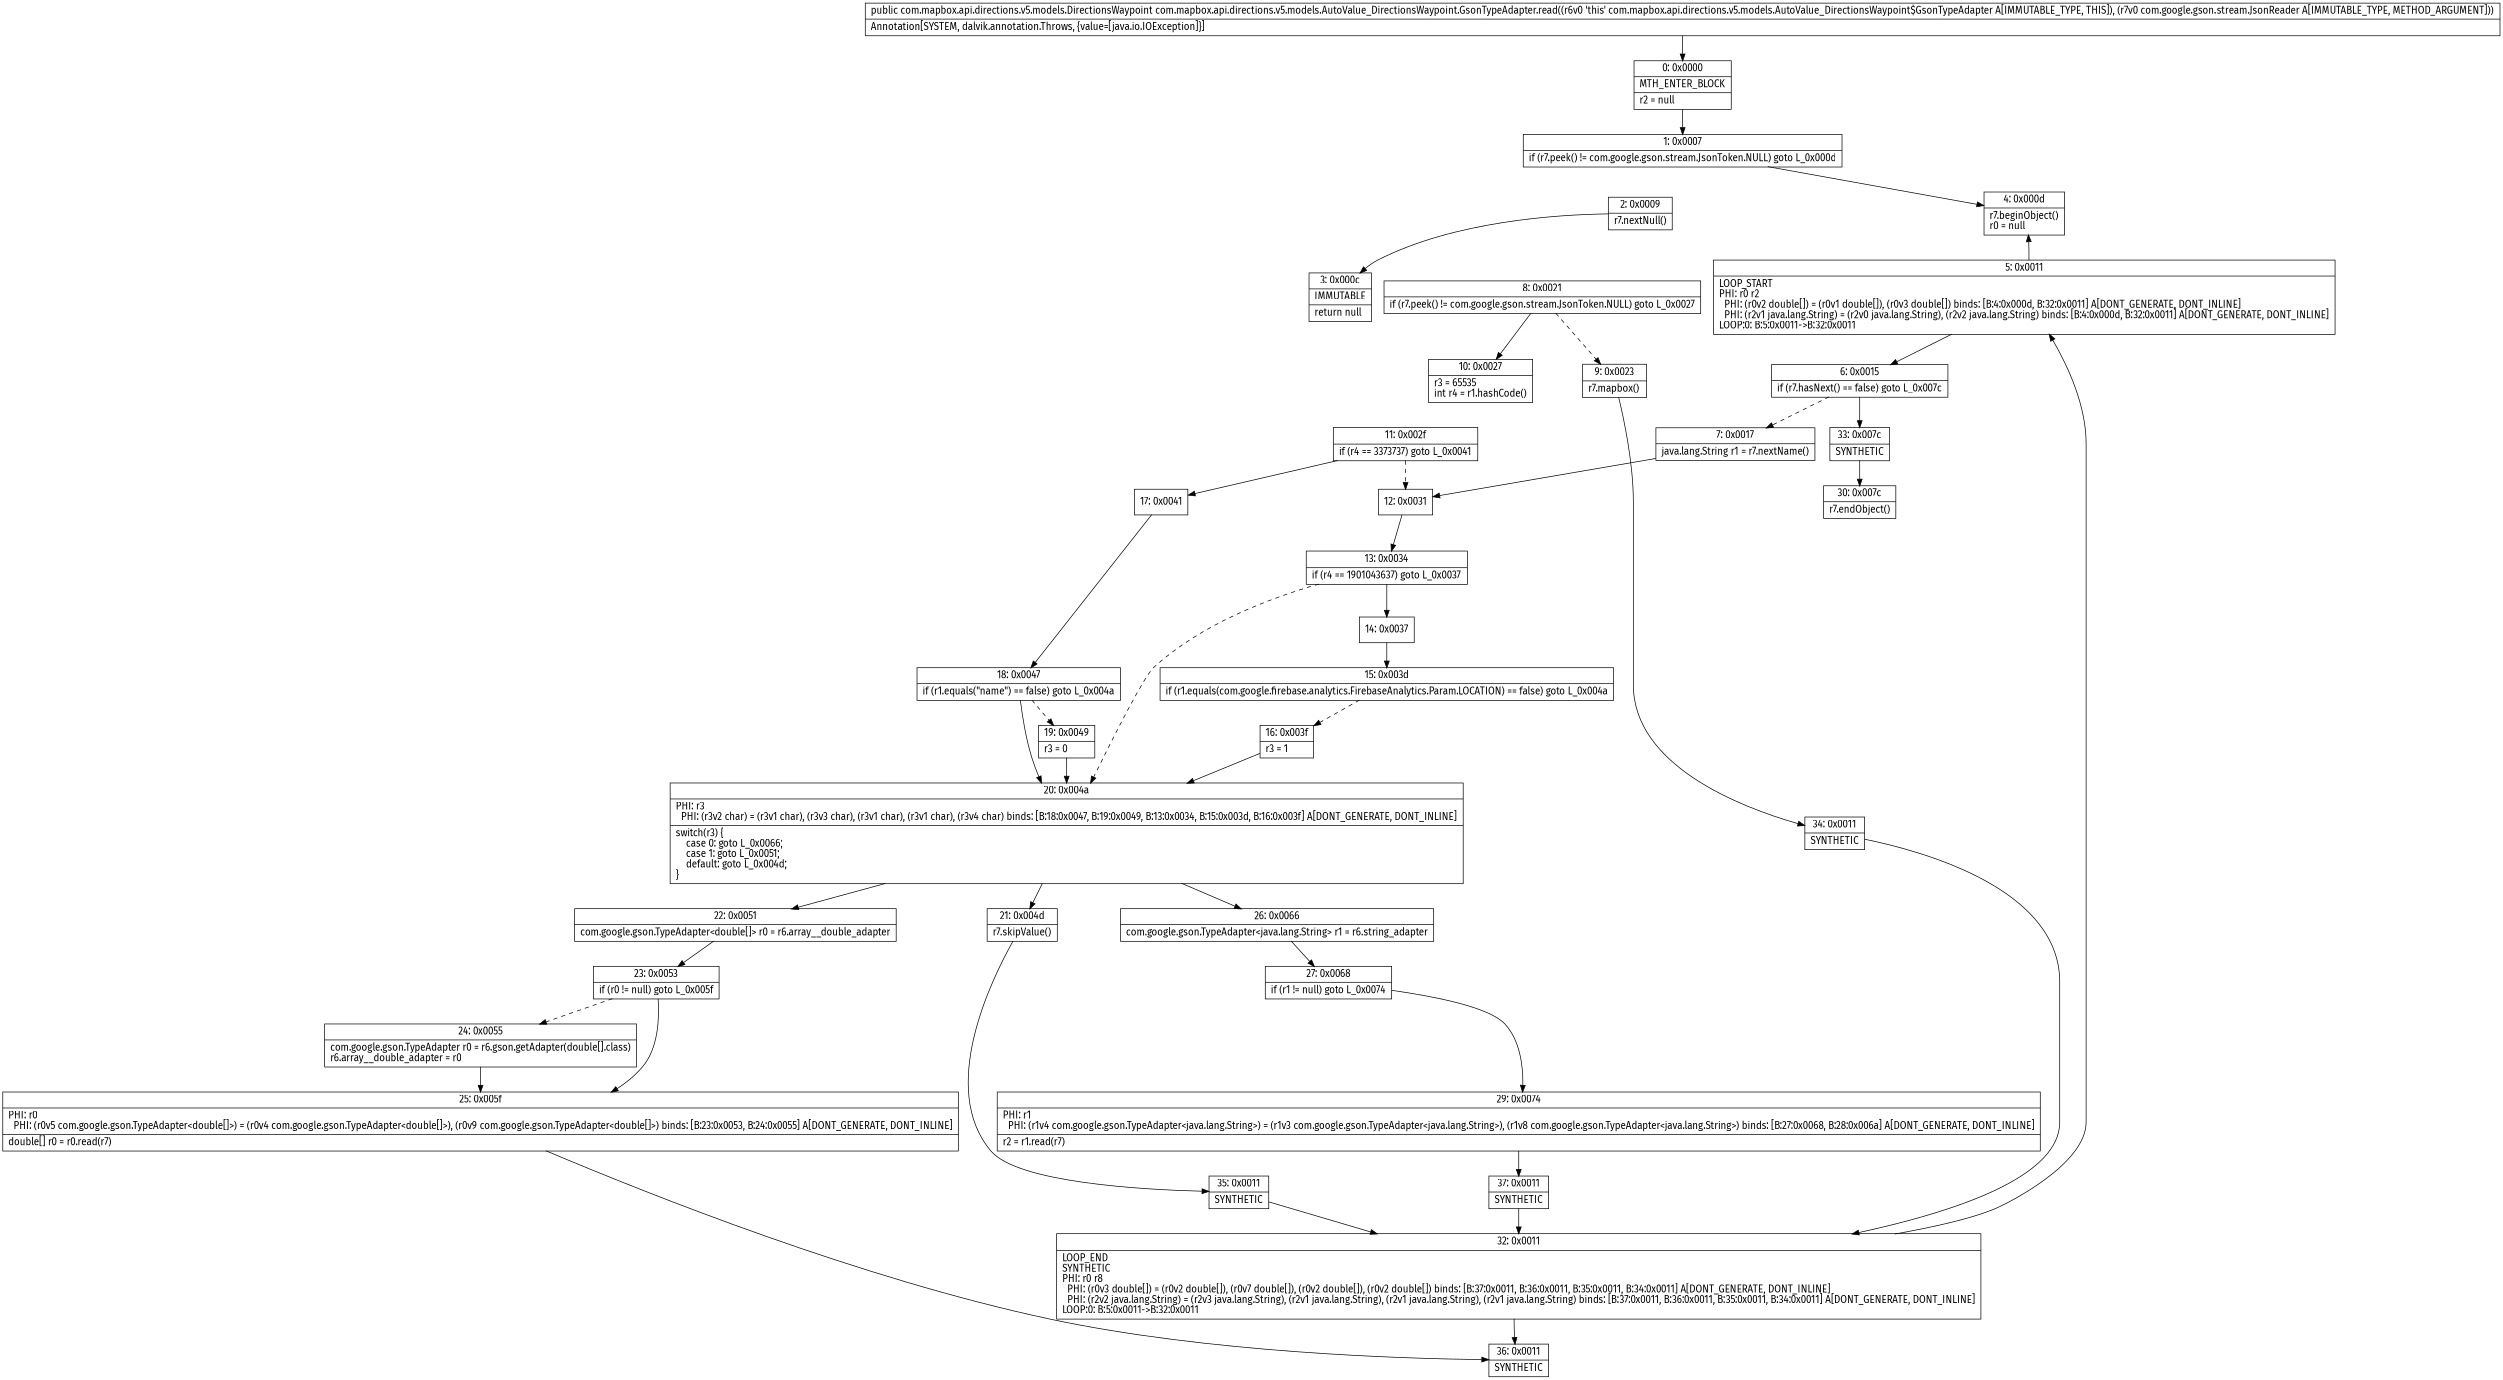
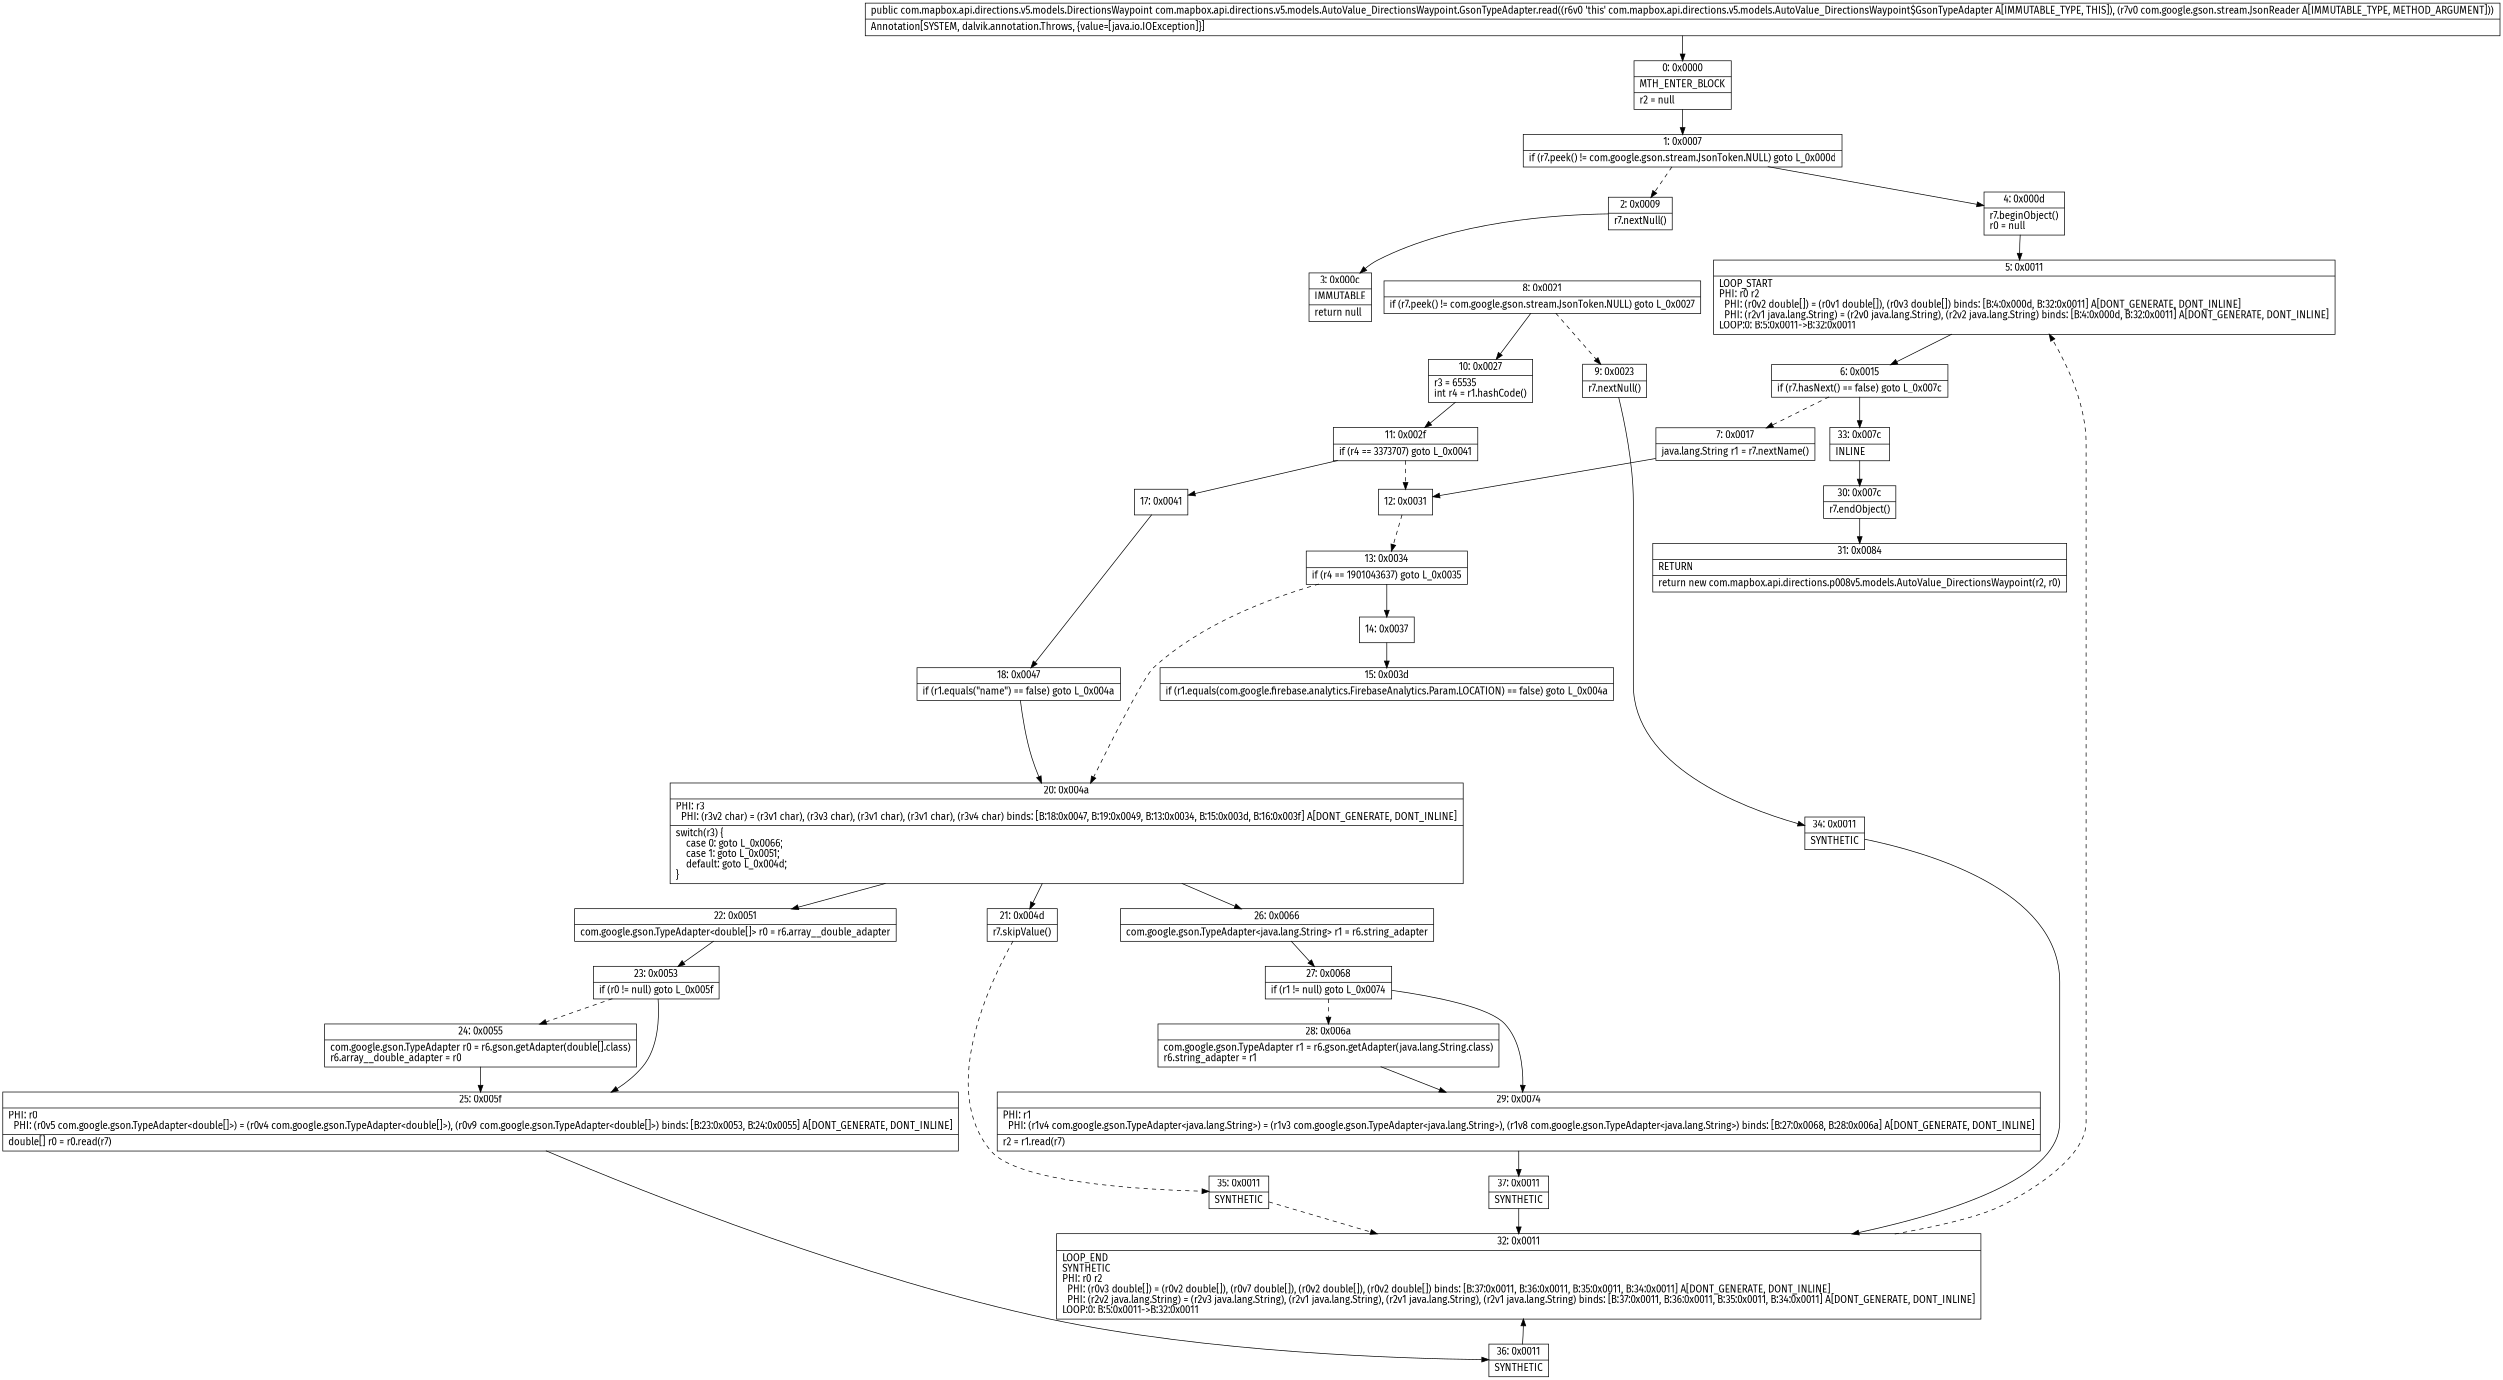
none -> (1663, 179)
(2029, 251) -> (2020, 244)
(1614, 389) -> (1615, 389)
none -> (1443, 413)
(1405, 452) -> (1406, 452)
(1860, 452) -> (1850, 452)
(1398, 530) -> (1398, 530)
none -> (1860, 568)
(1386, 576) -> (1387, 576)
(1067, 742) -> none
(1287, 742) -> none
(2086, 845) -> (2086, 845)
none -> (1328, 1045)
(990, 1149) -> (990, 1149)
(1320, 1217) -> (1320, 1217)
(1084, 1279) -> (1084, 1279)
(1514, 1328) -> (1523, 1335)
